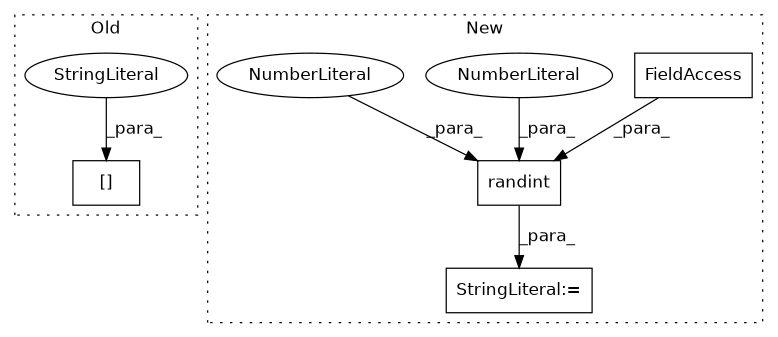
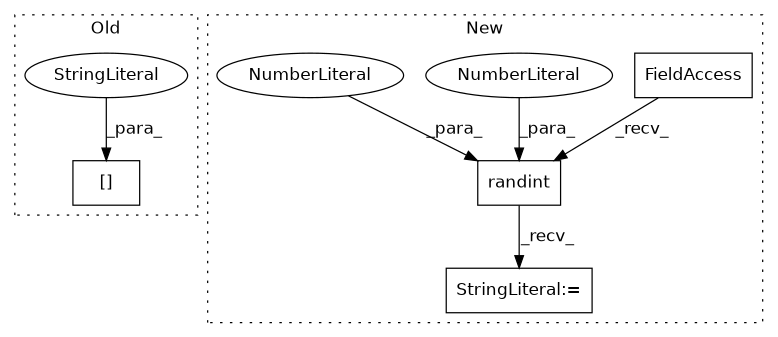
(642, 129) -> (642, 129)
(548, 237) -> (548, 237)
